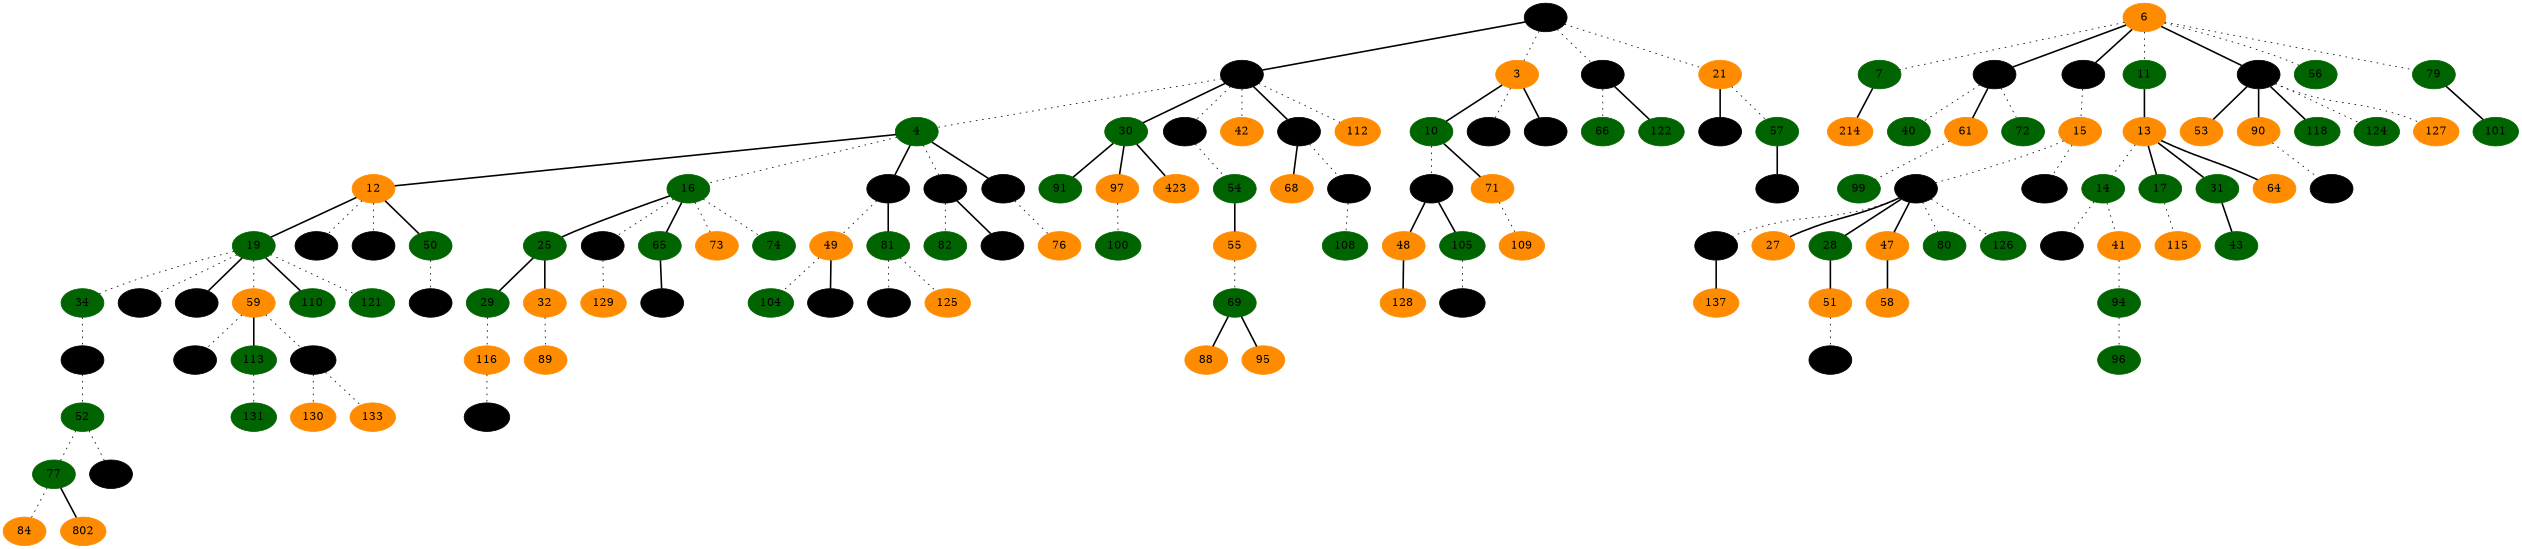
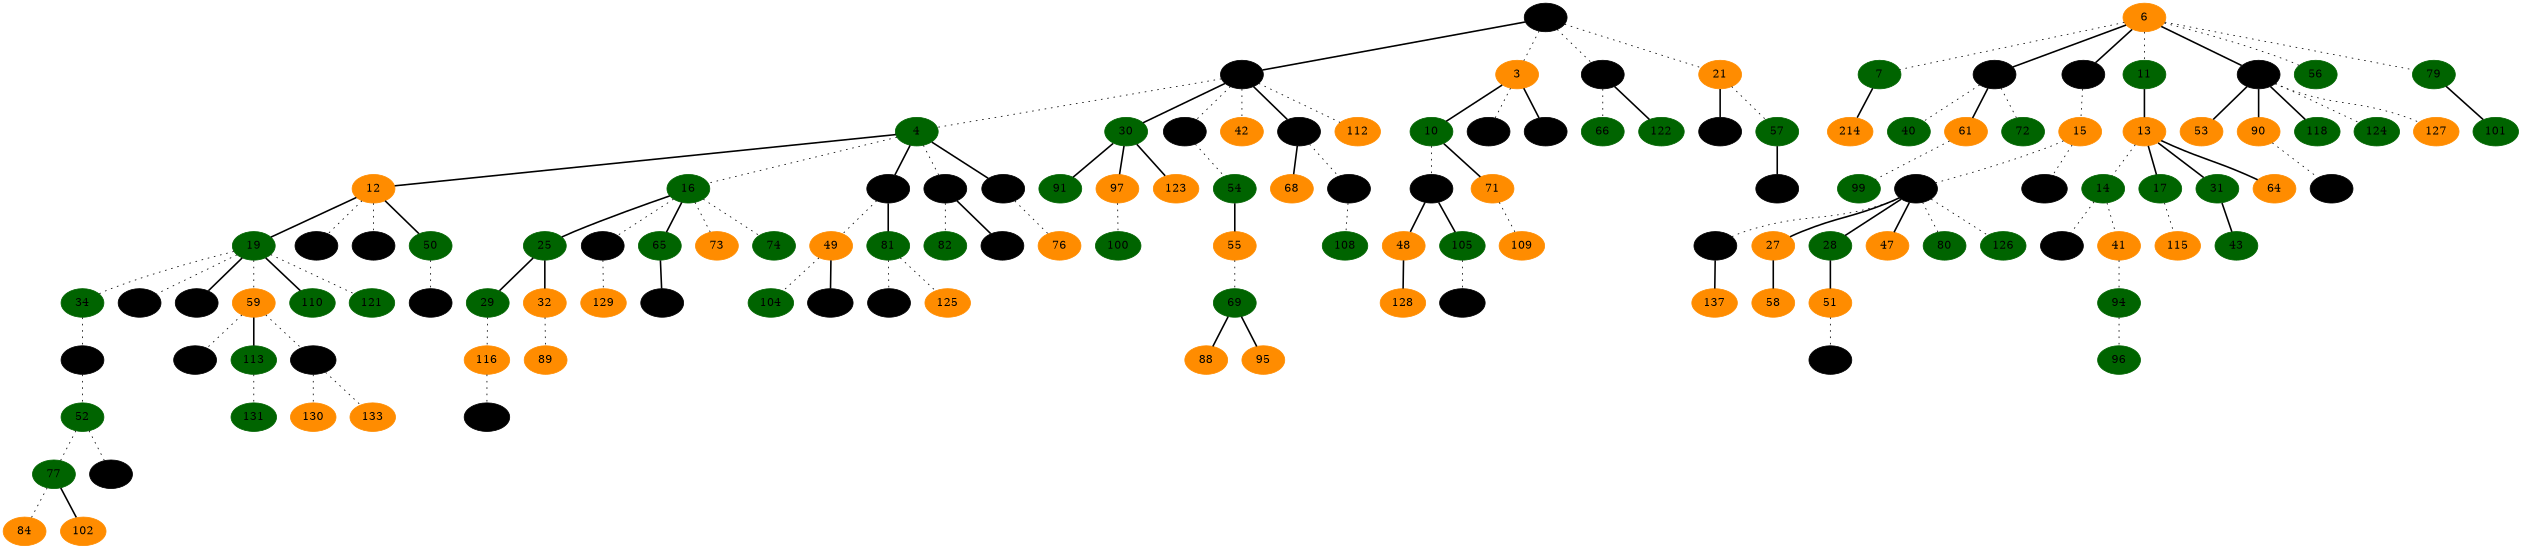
(1176, 189) -> (1176, 189)
(1887, 274) -> (1773, 274)
(83, 531) -> (83, 531)
